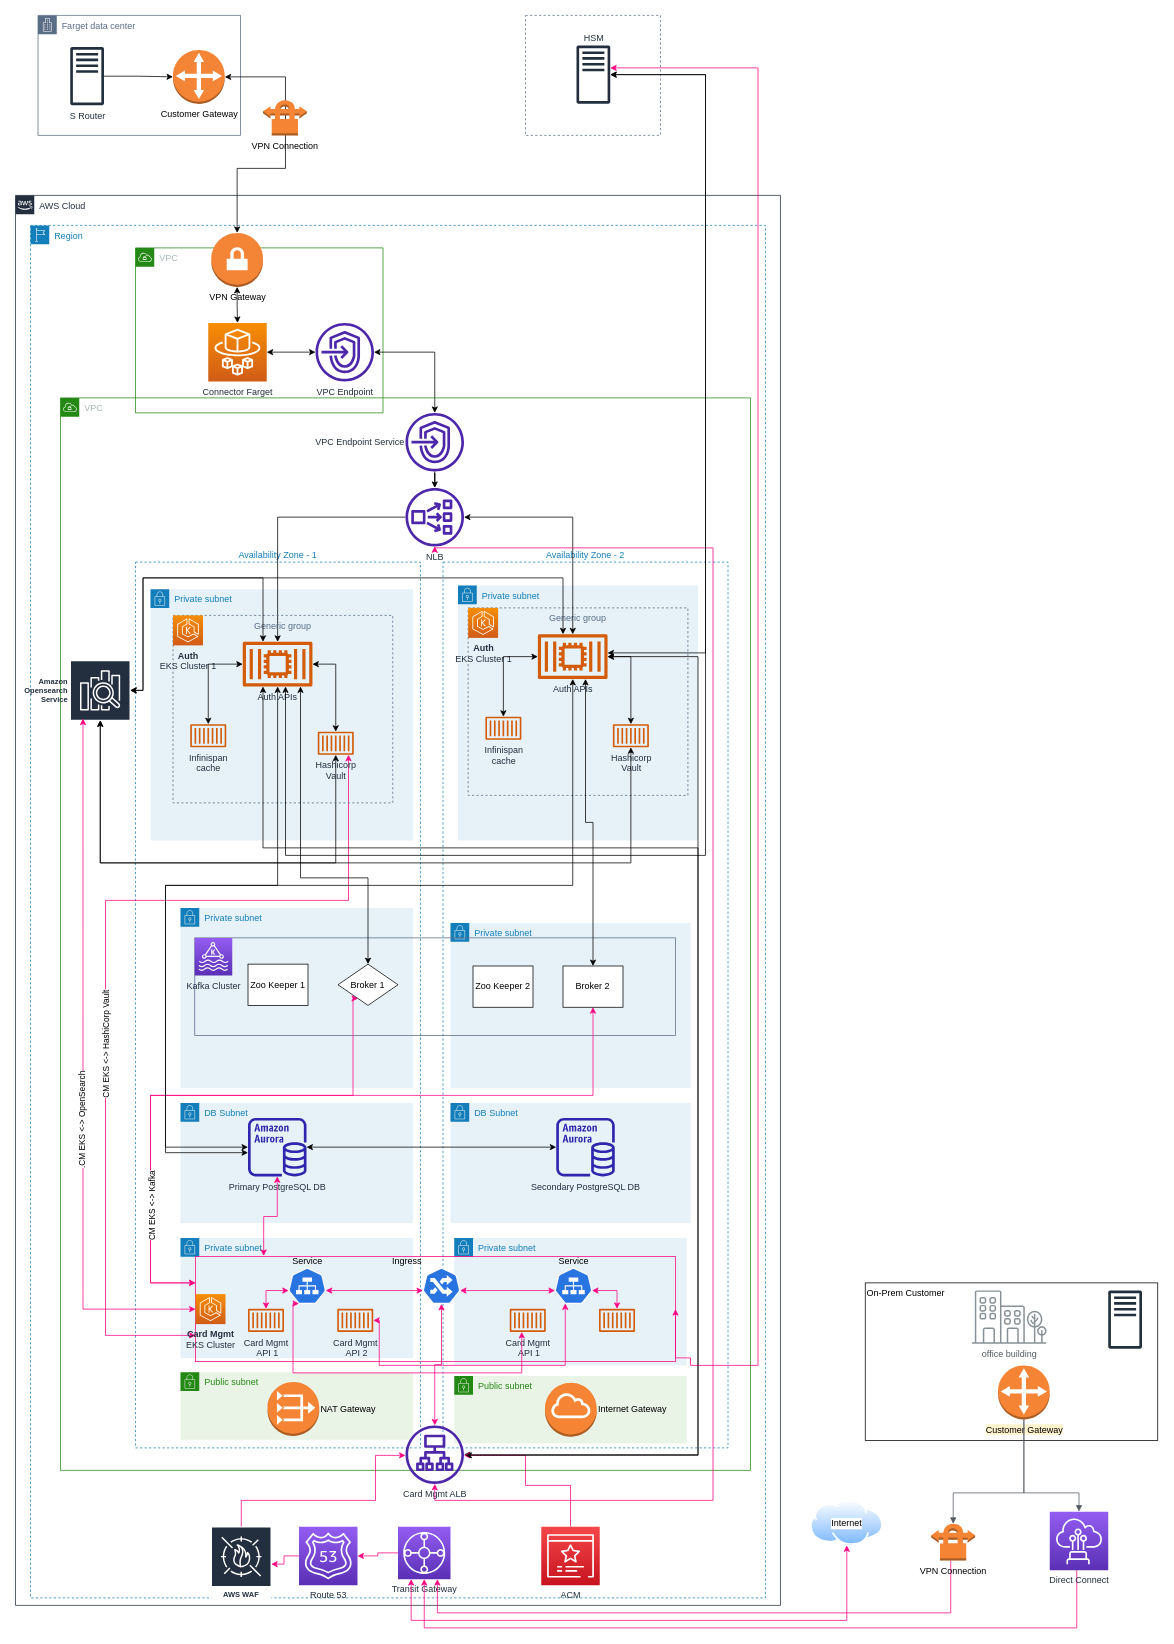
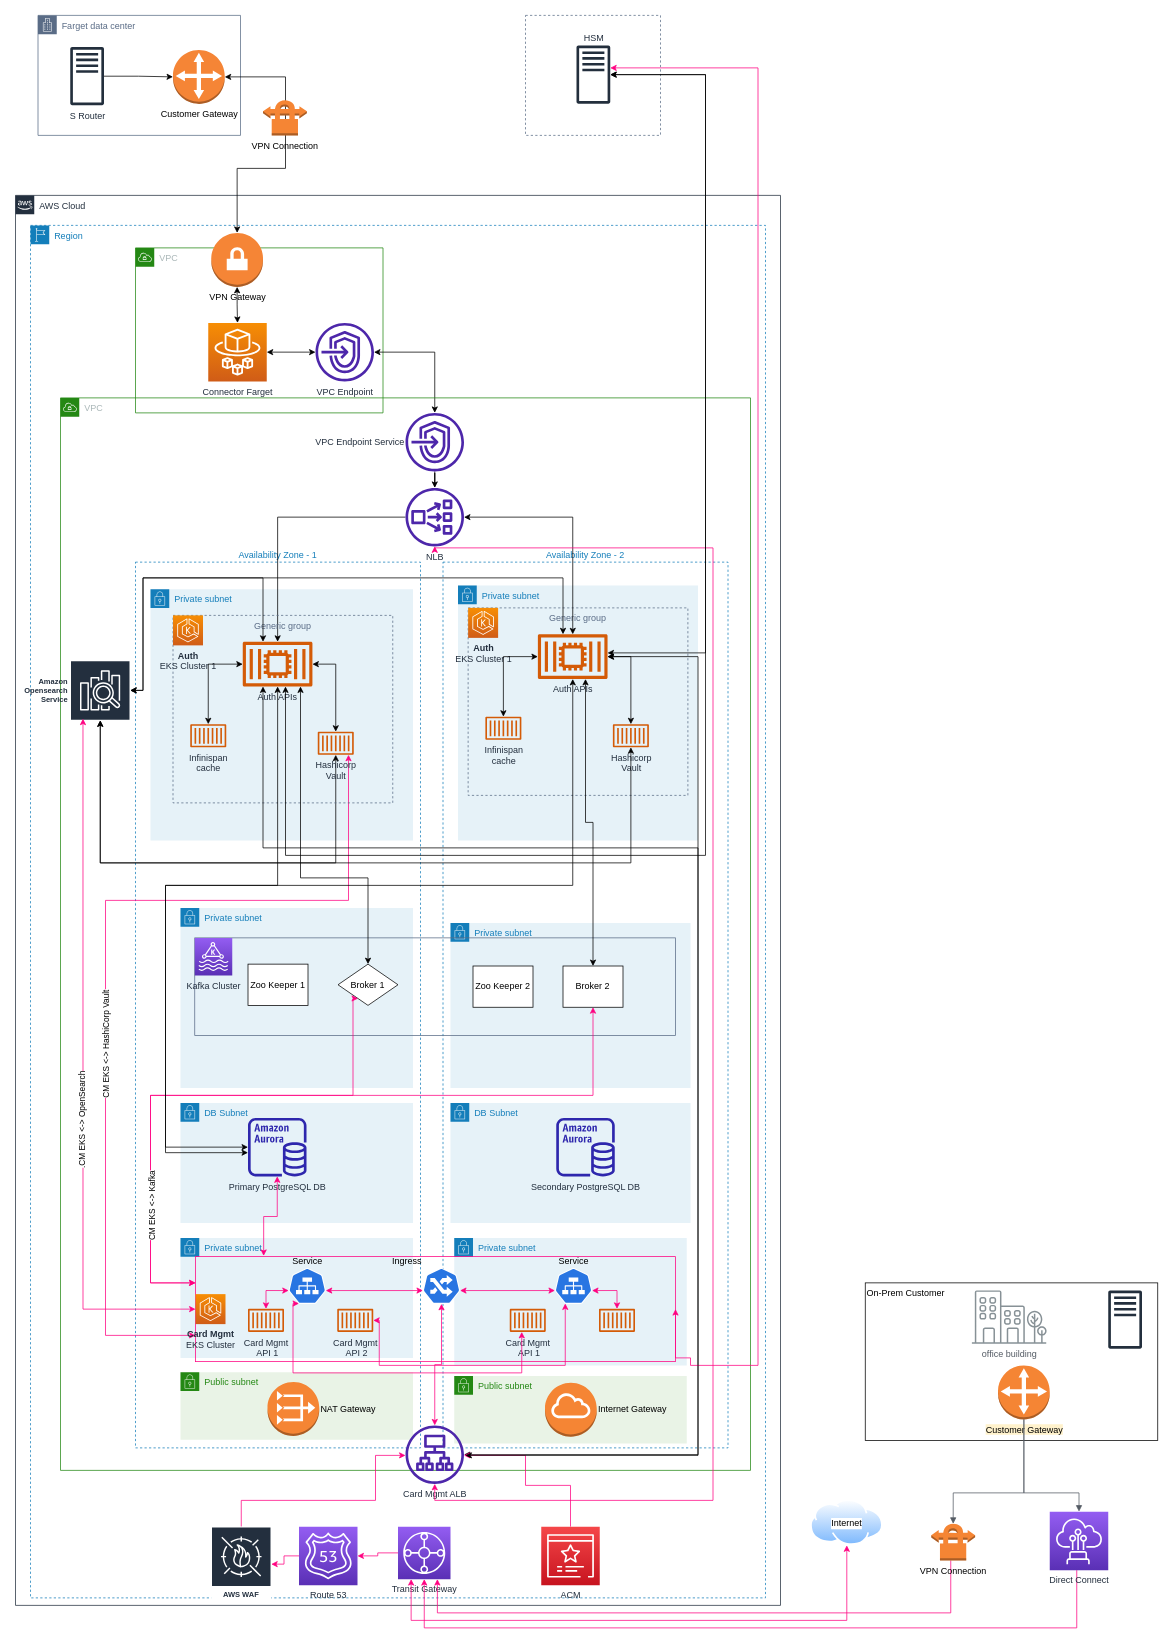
(312, 1147) -> none
